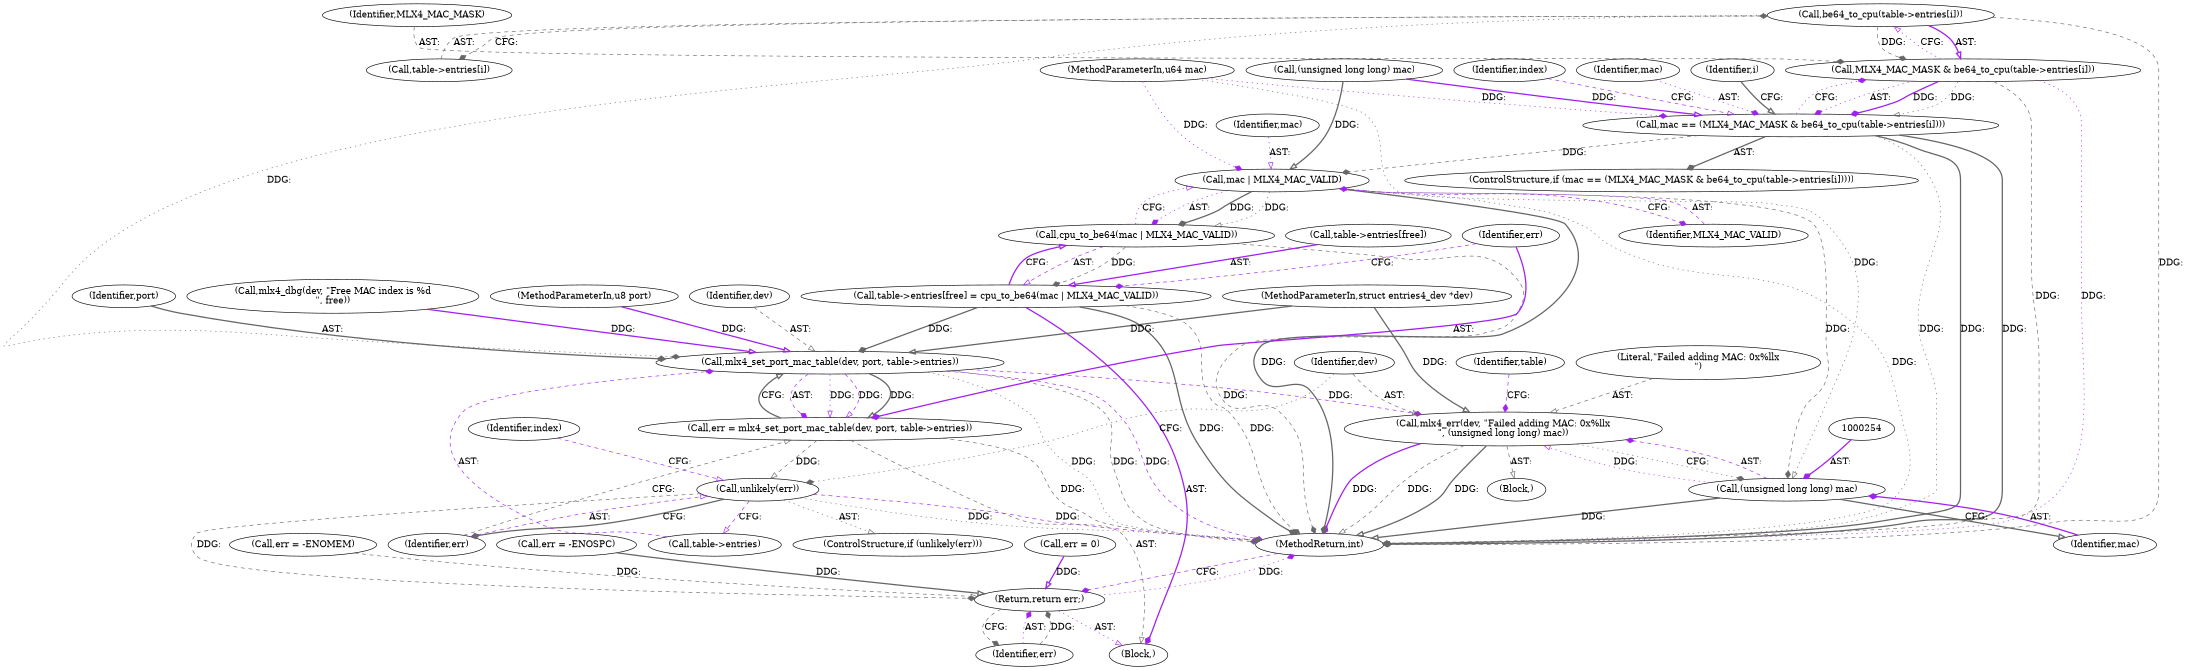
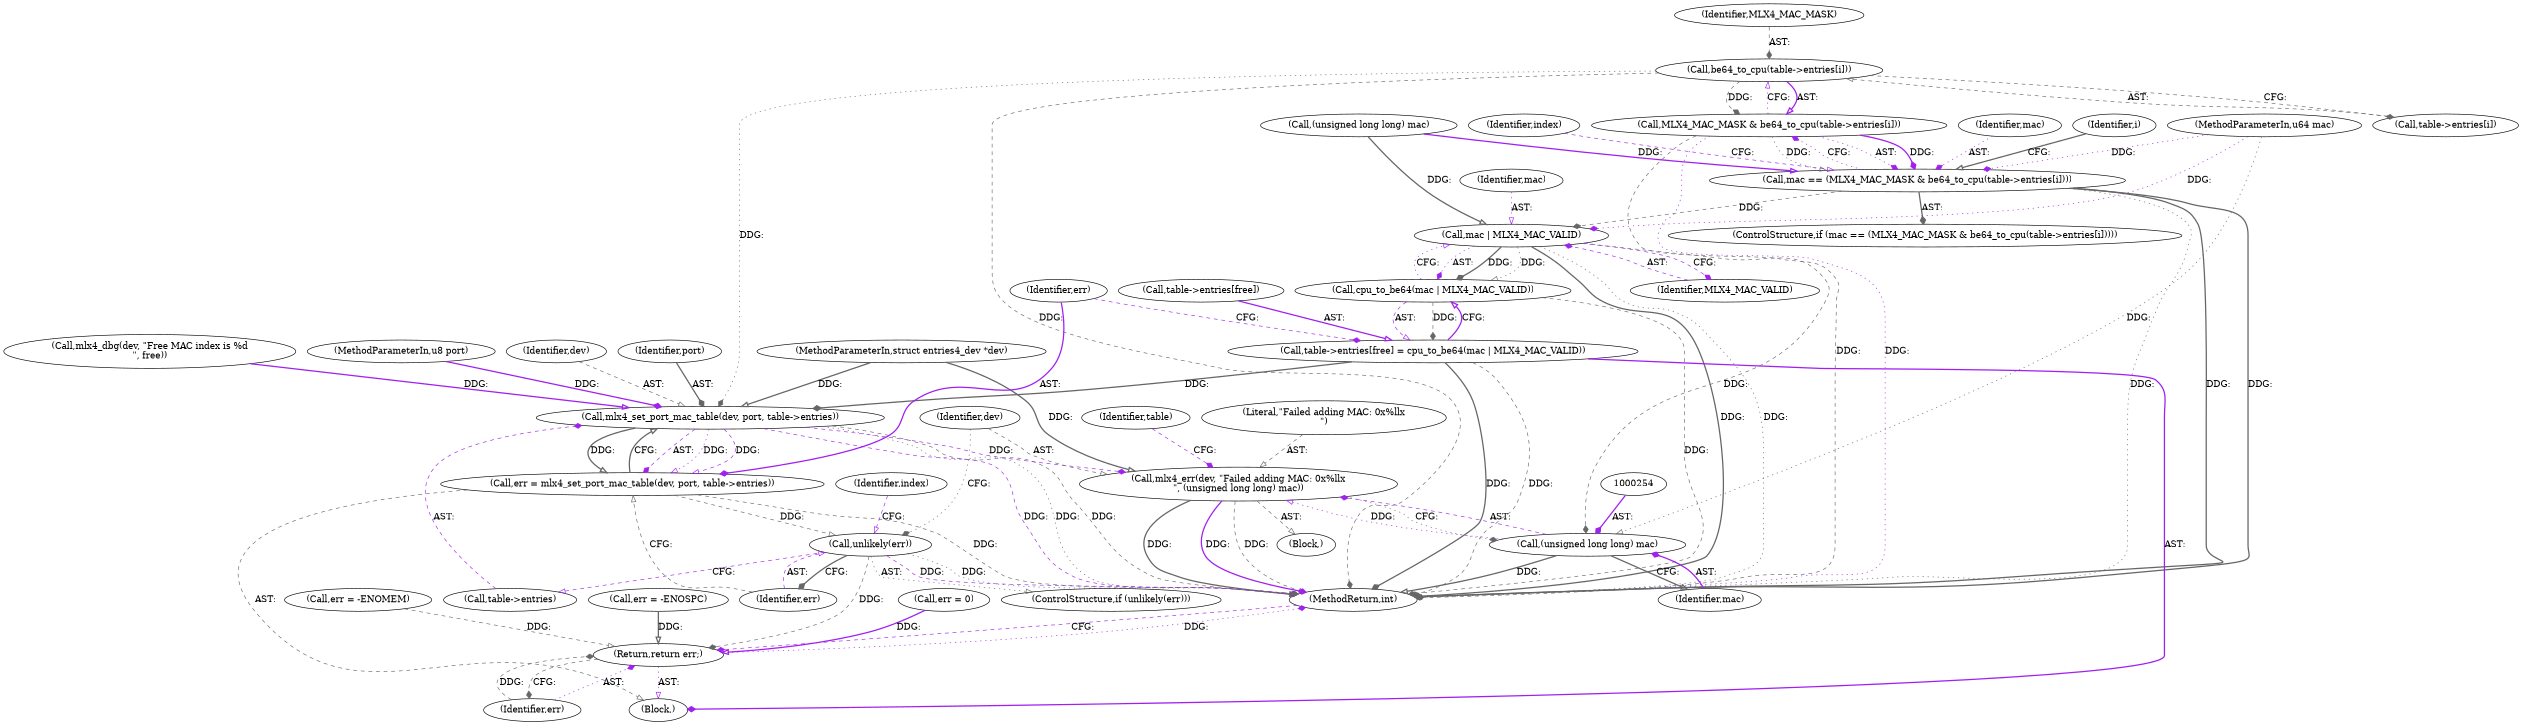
(1094, 20) -> (2124, 102)
(1117, 58) -> (1769, 39)
(703, 328) -> (550, 383)
